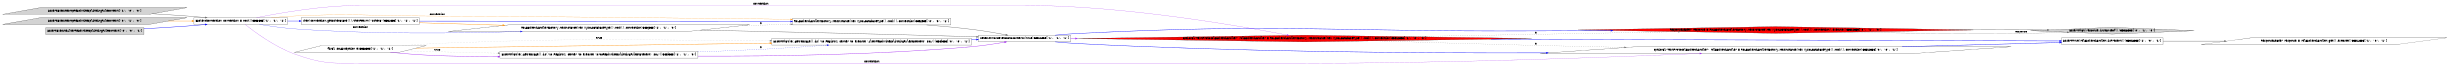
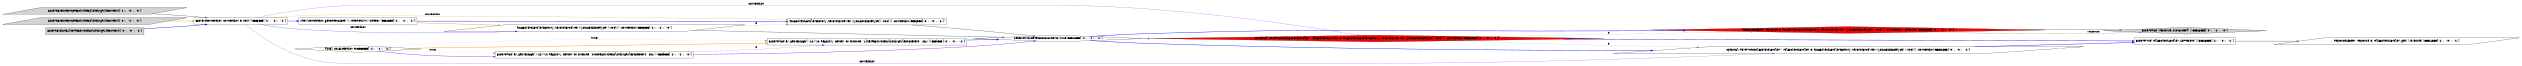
(1024, 39) -> (1058, 39)
(360, 49) -> (358, 49)
